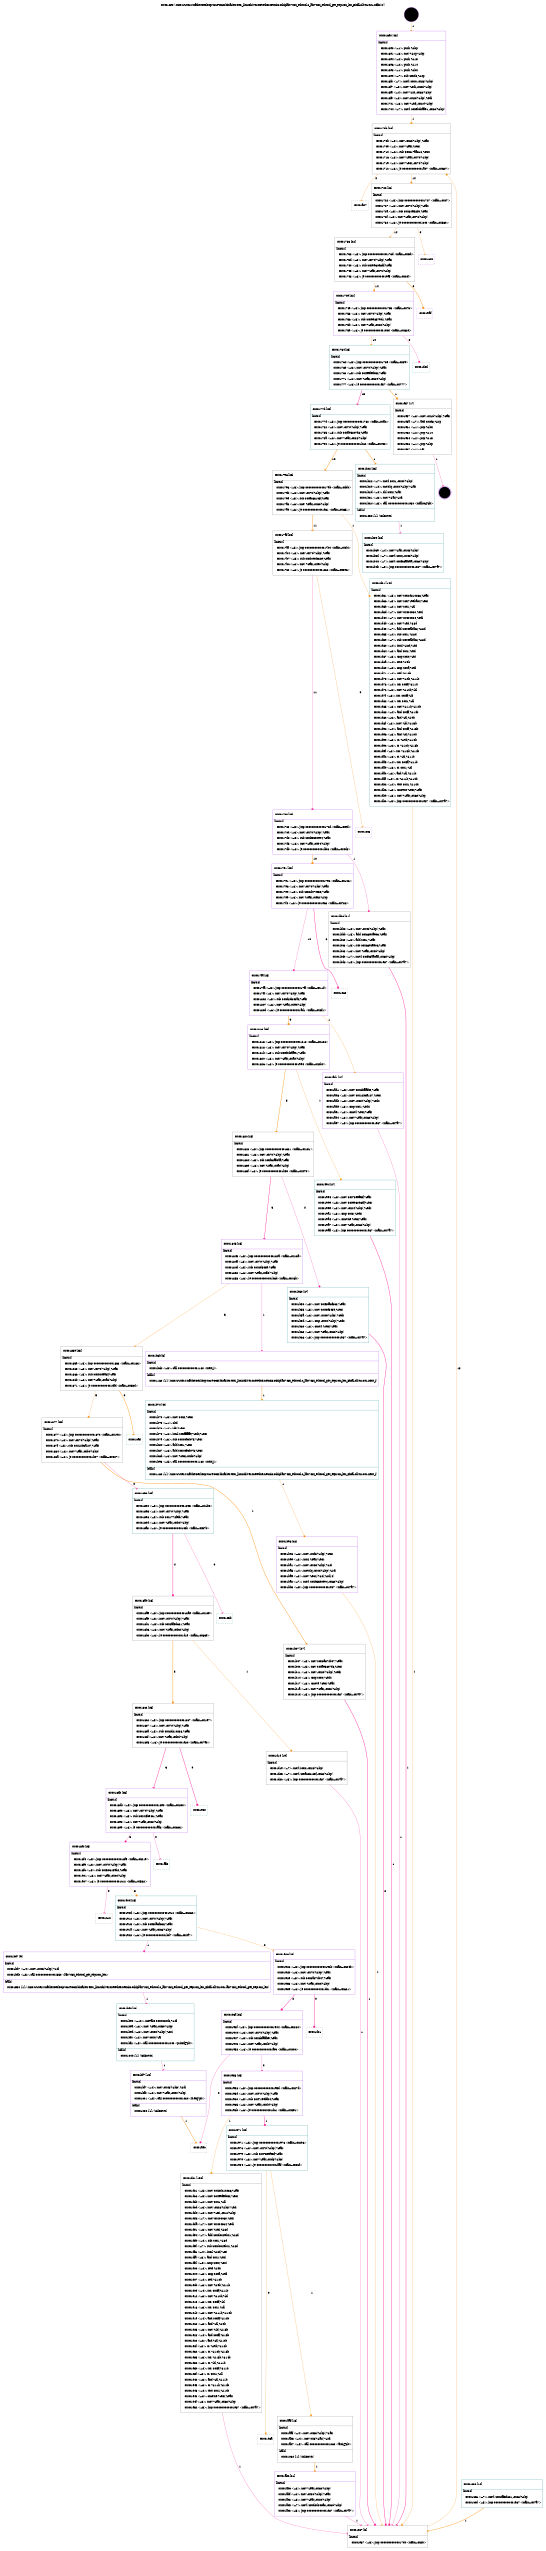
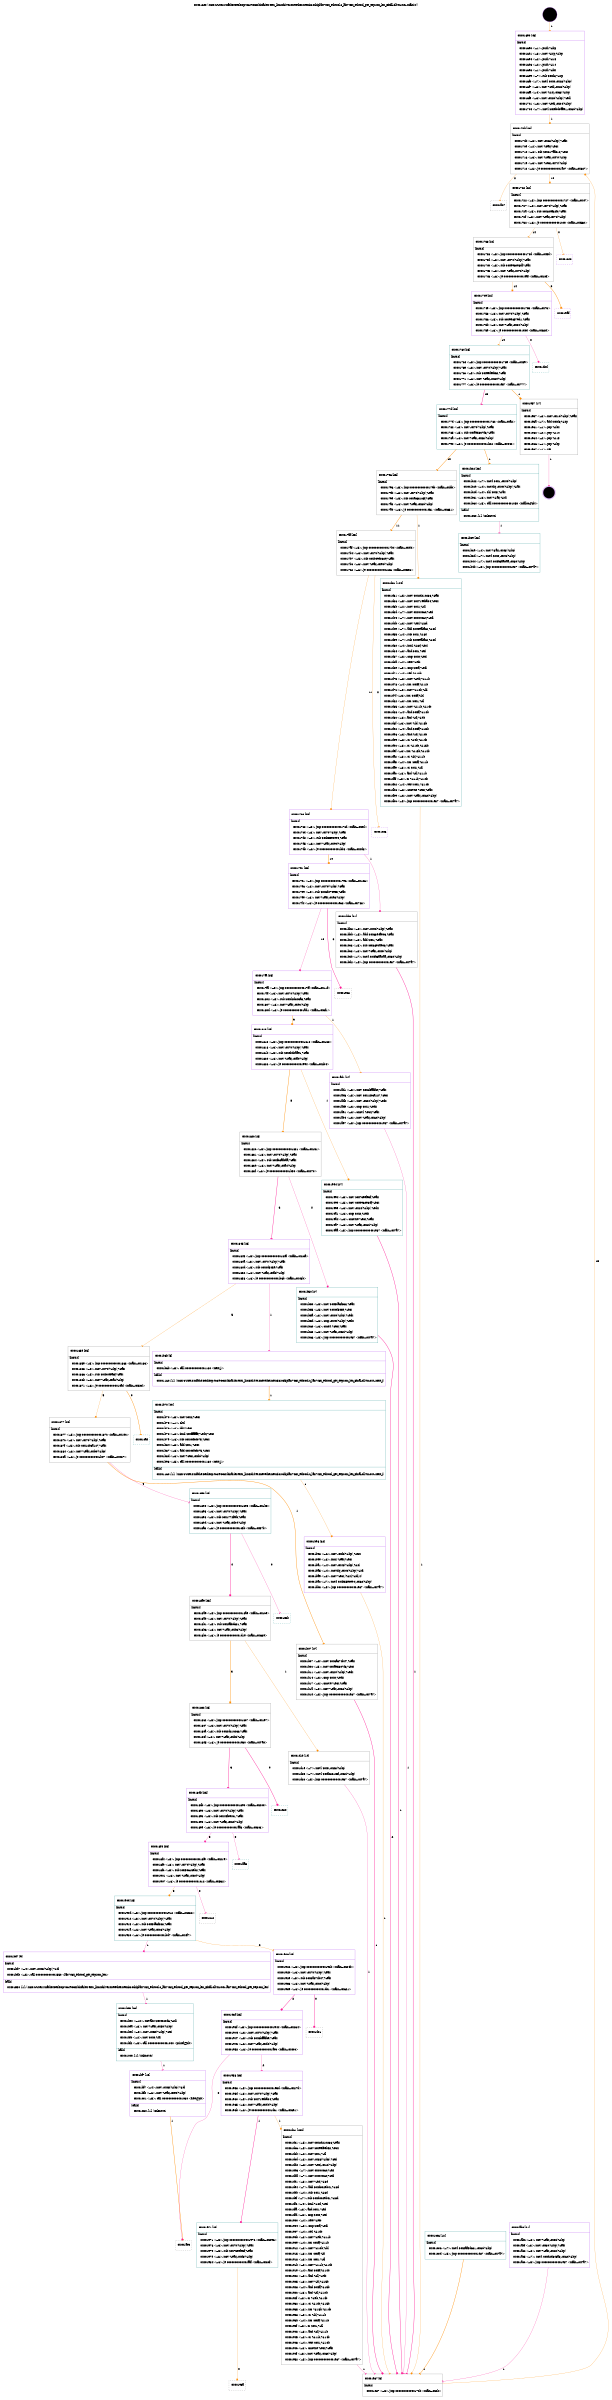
(312, 692) -> (346, 691)
(315, 2439) -> none
